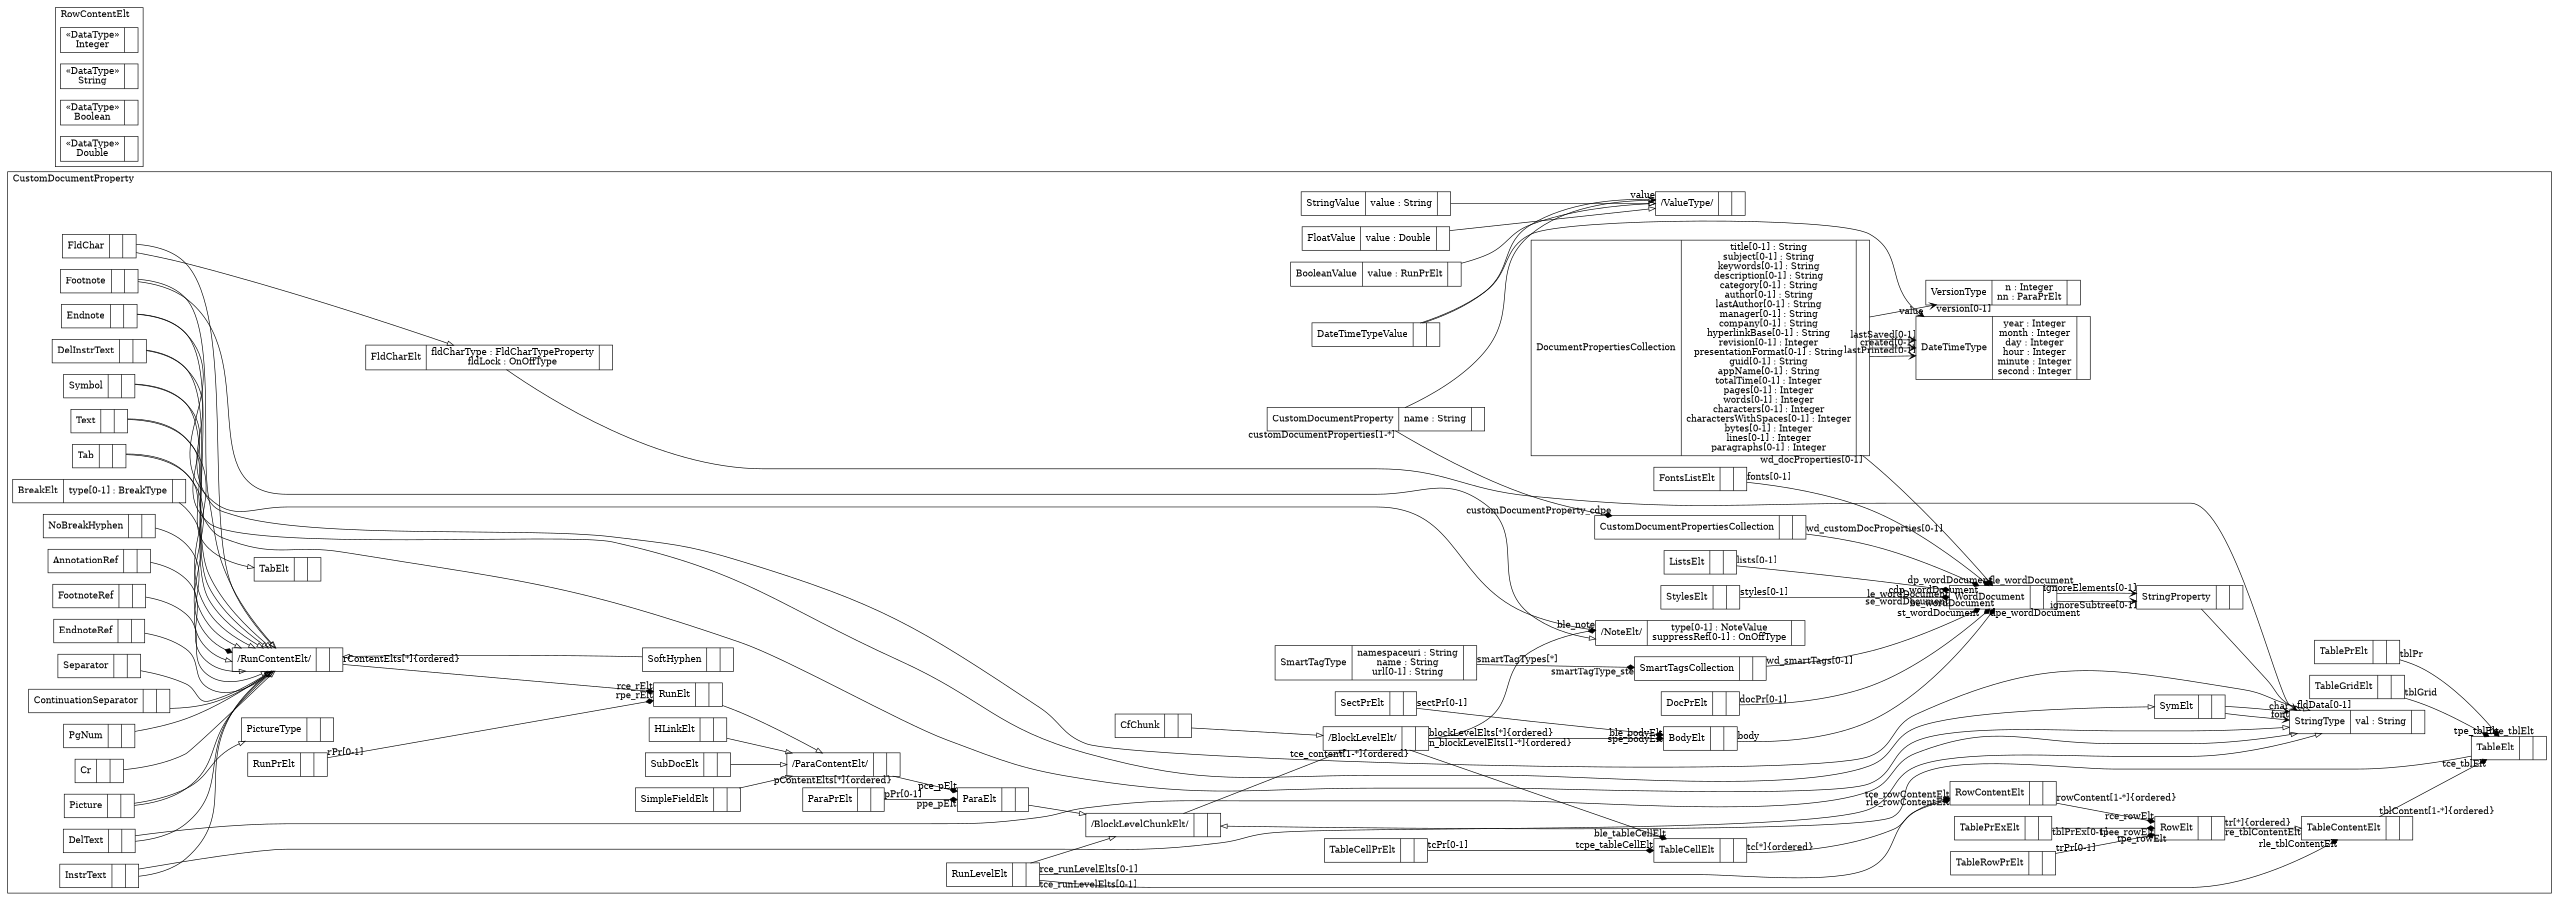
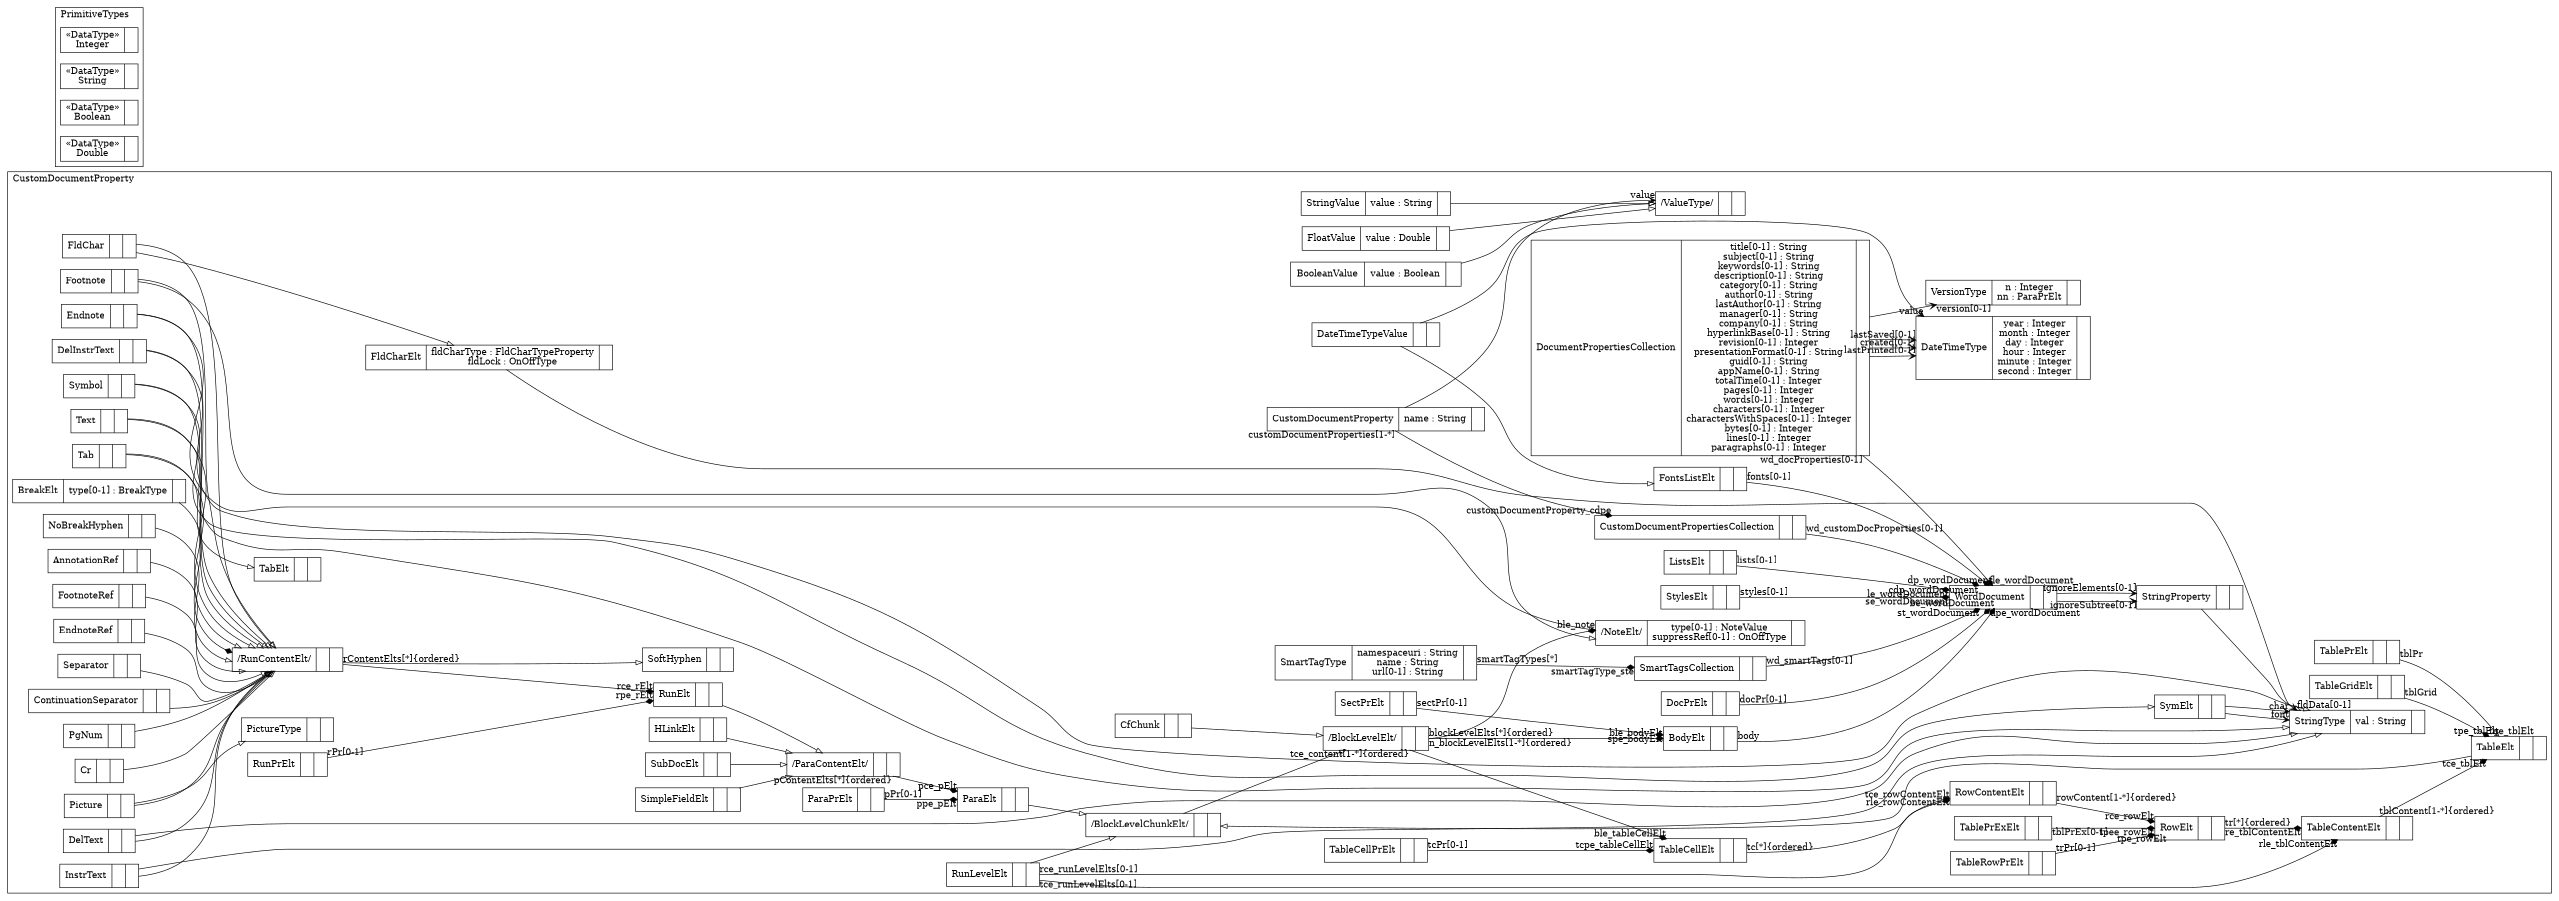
(95, 15) -> (95, 15)
(1515, 240) -> (1510, 441)
(1405, 274) -> (1405, 274)
(496, 655) -> (489, 664)
(2452, 688) -> (2452, 688)
(2259, 828) -> (2259, 828)
